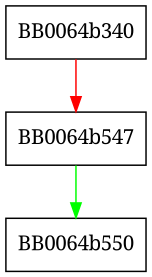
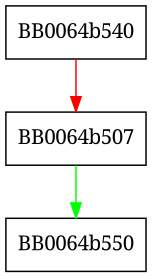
(76, 32) -> (76, 32)
(76, 139) -> (76, 139)
